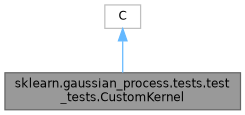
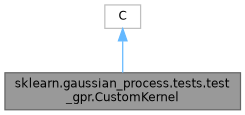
(123, 91) -> (123, 91)
